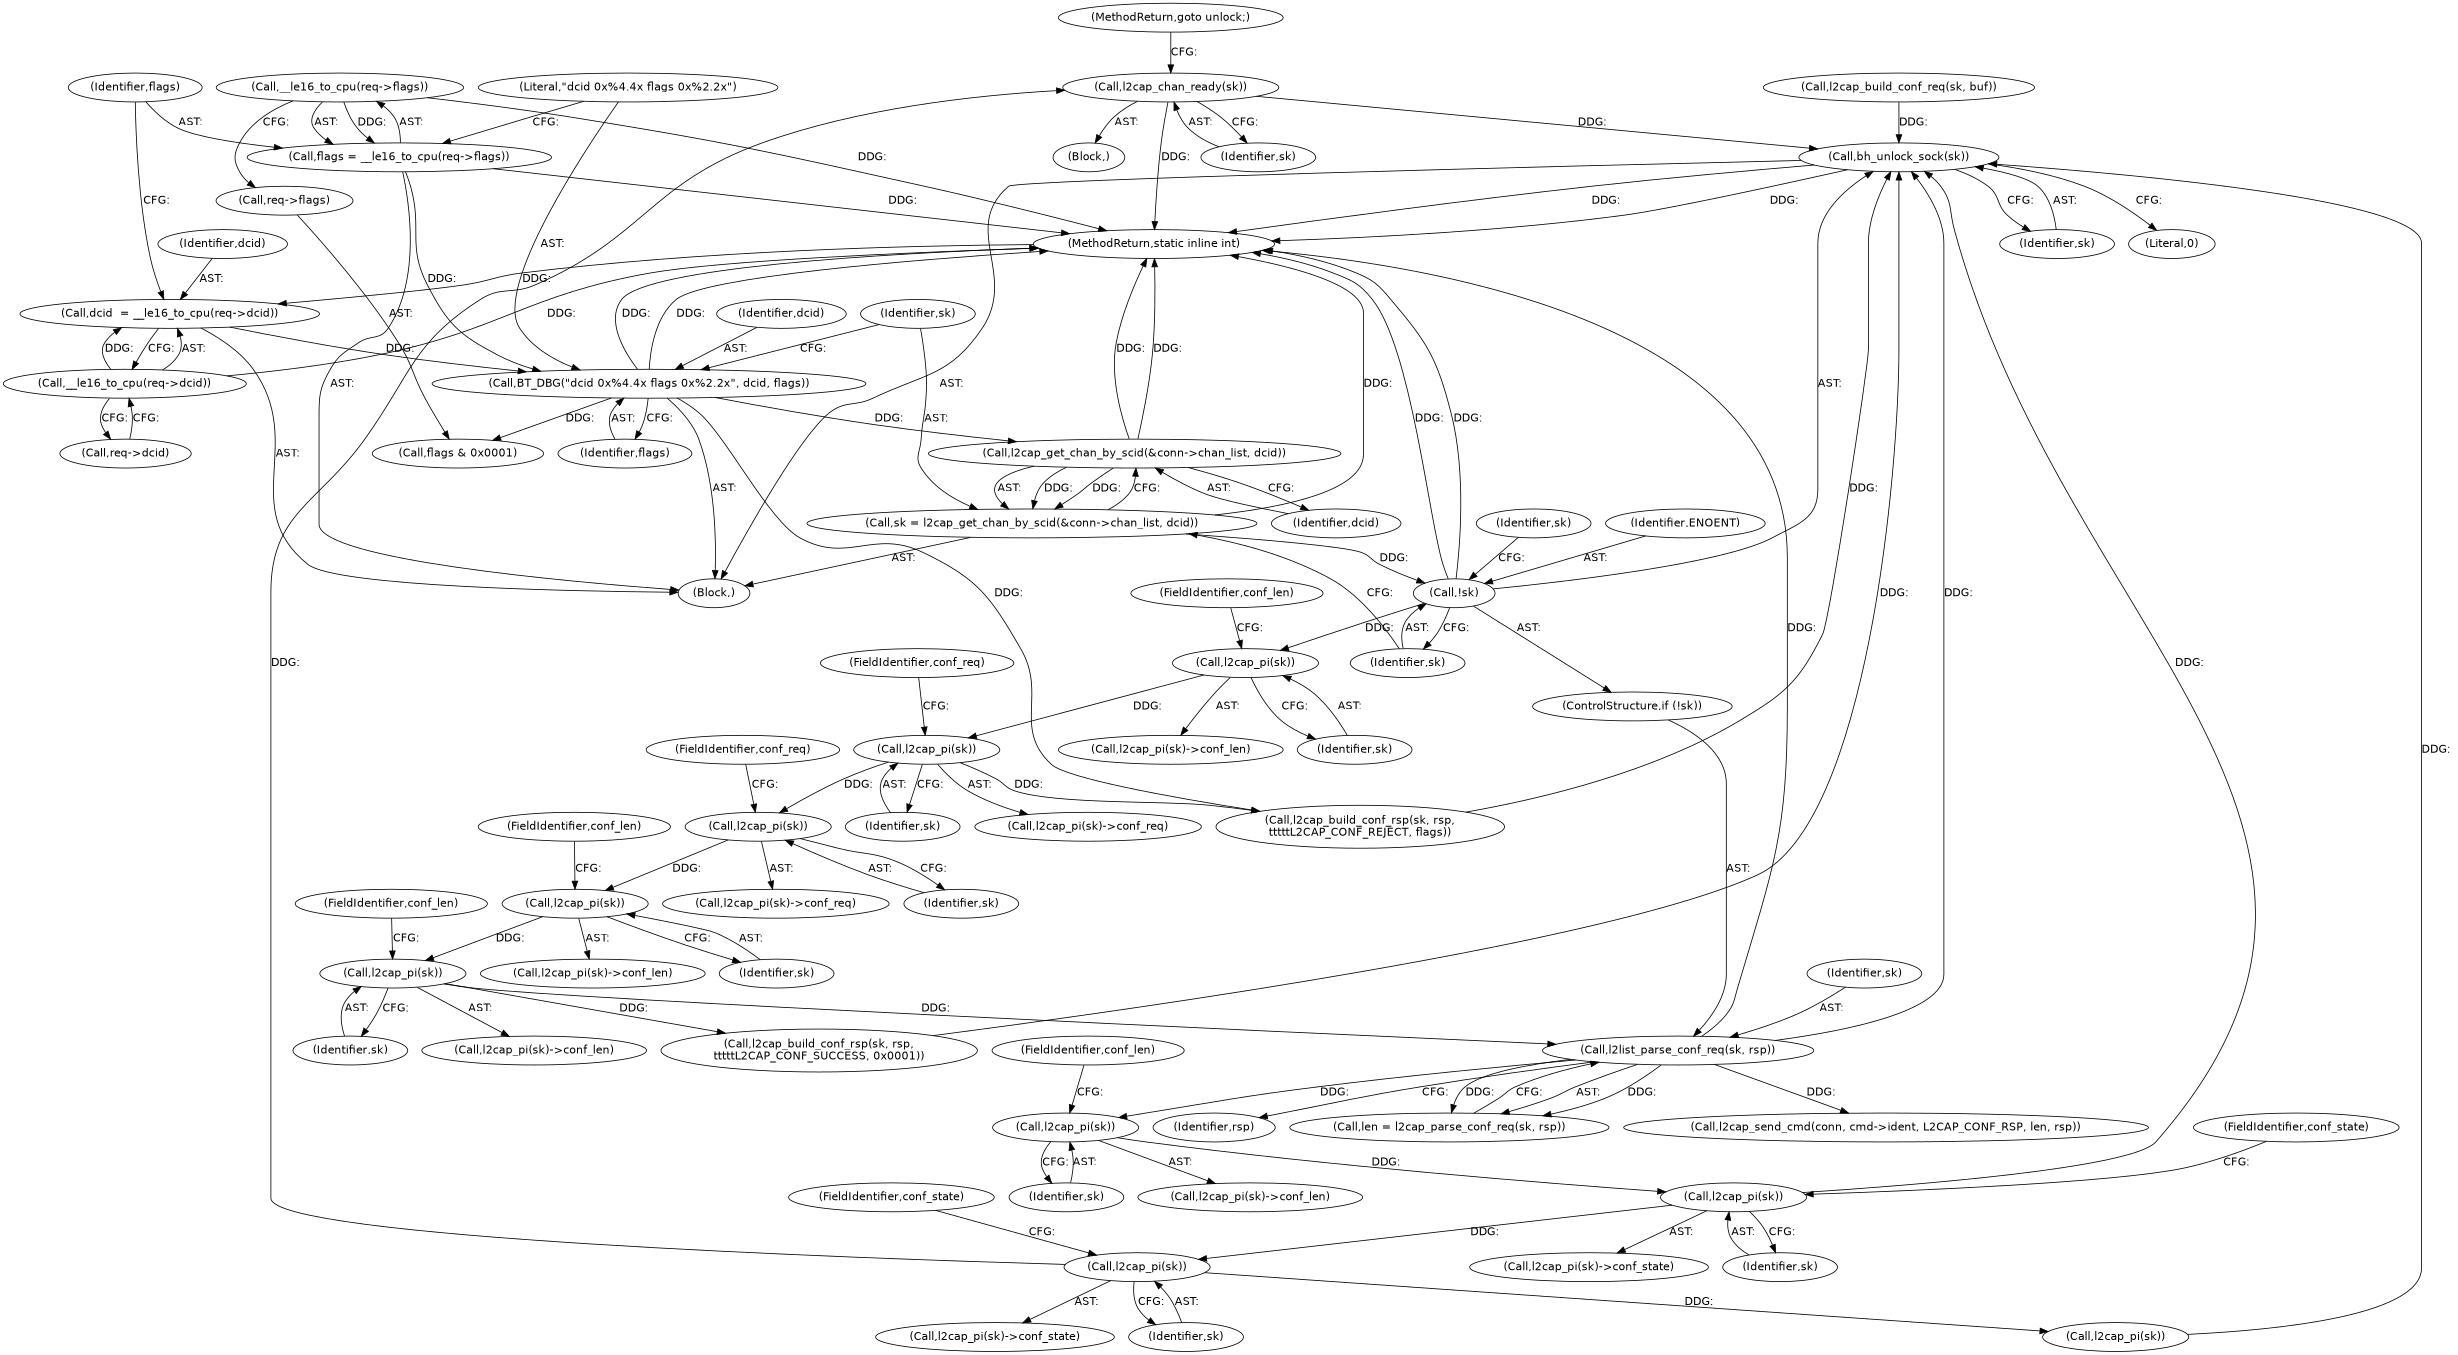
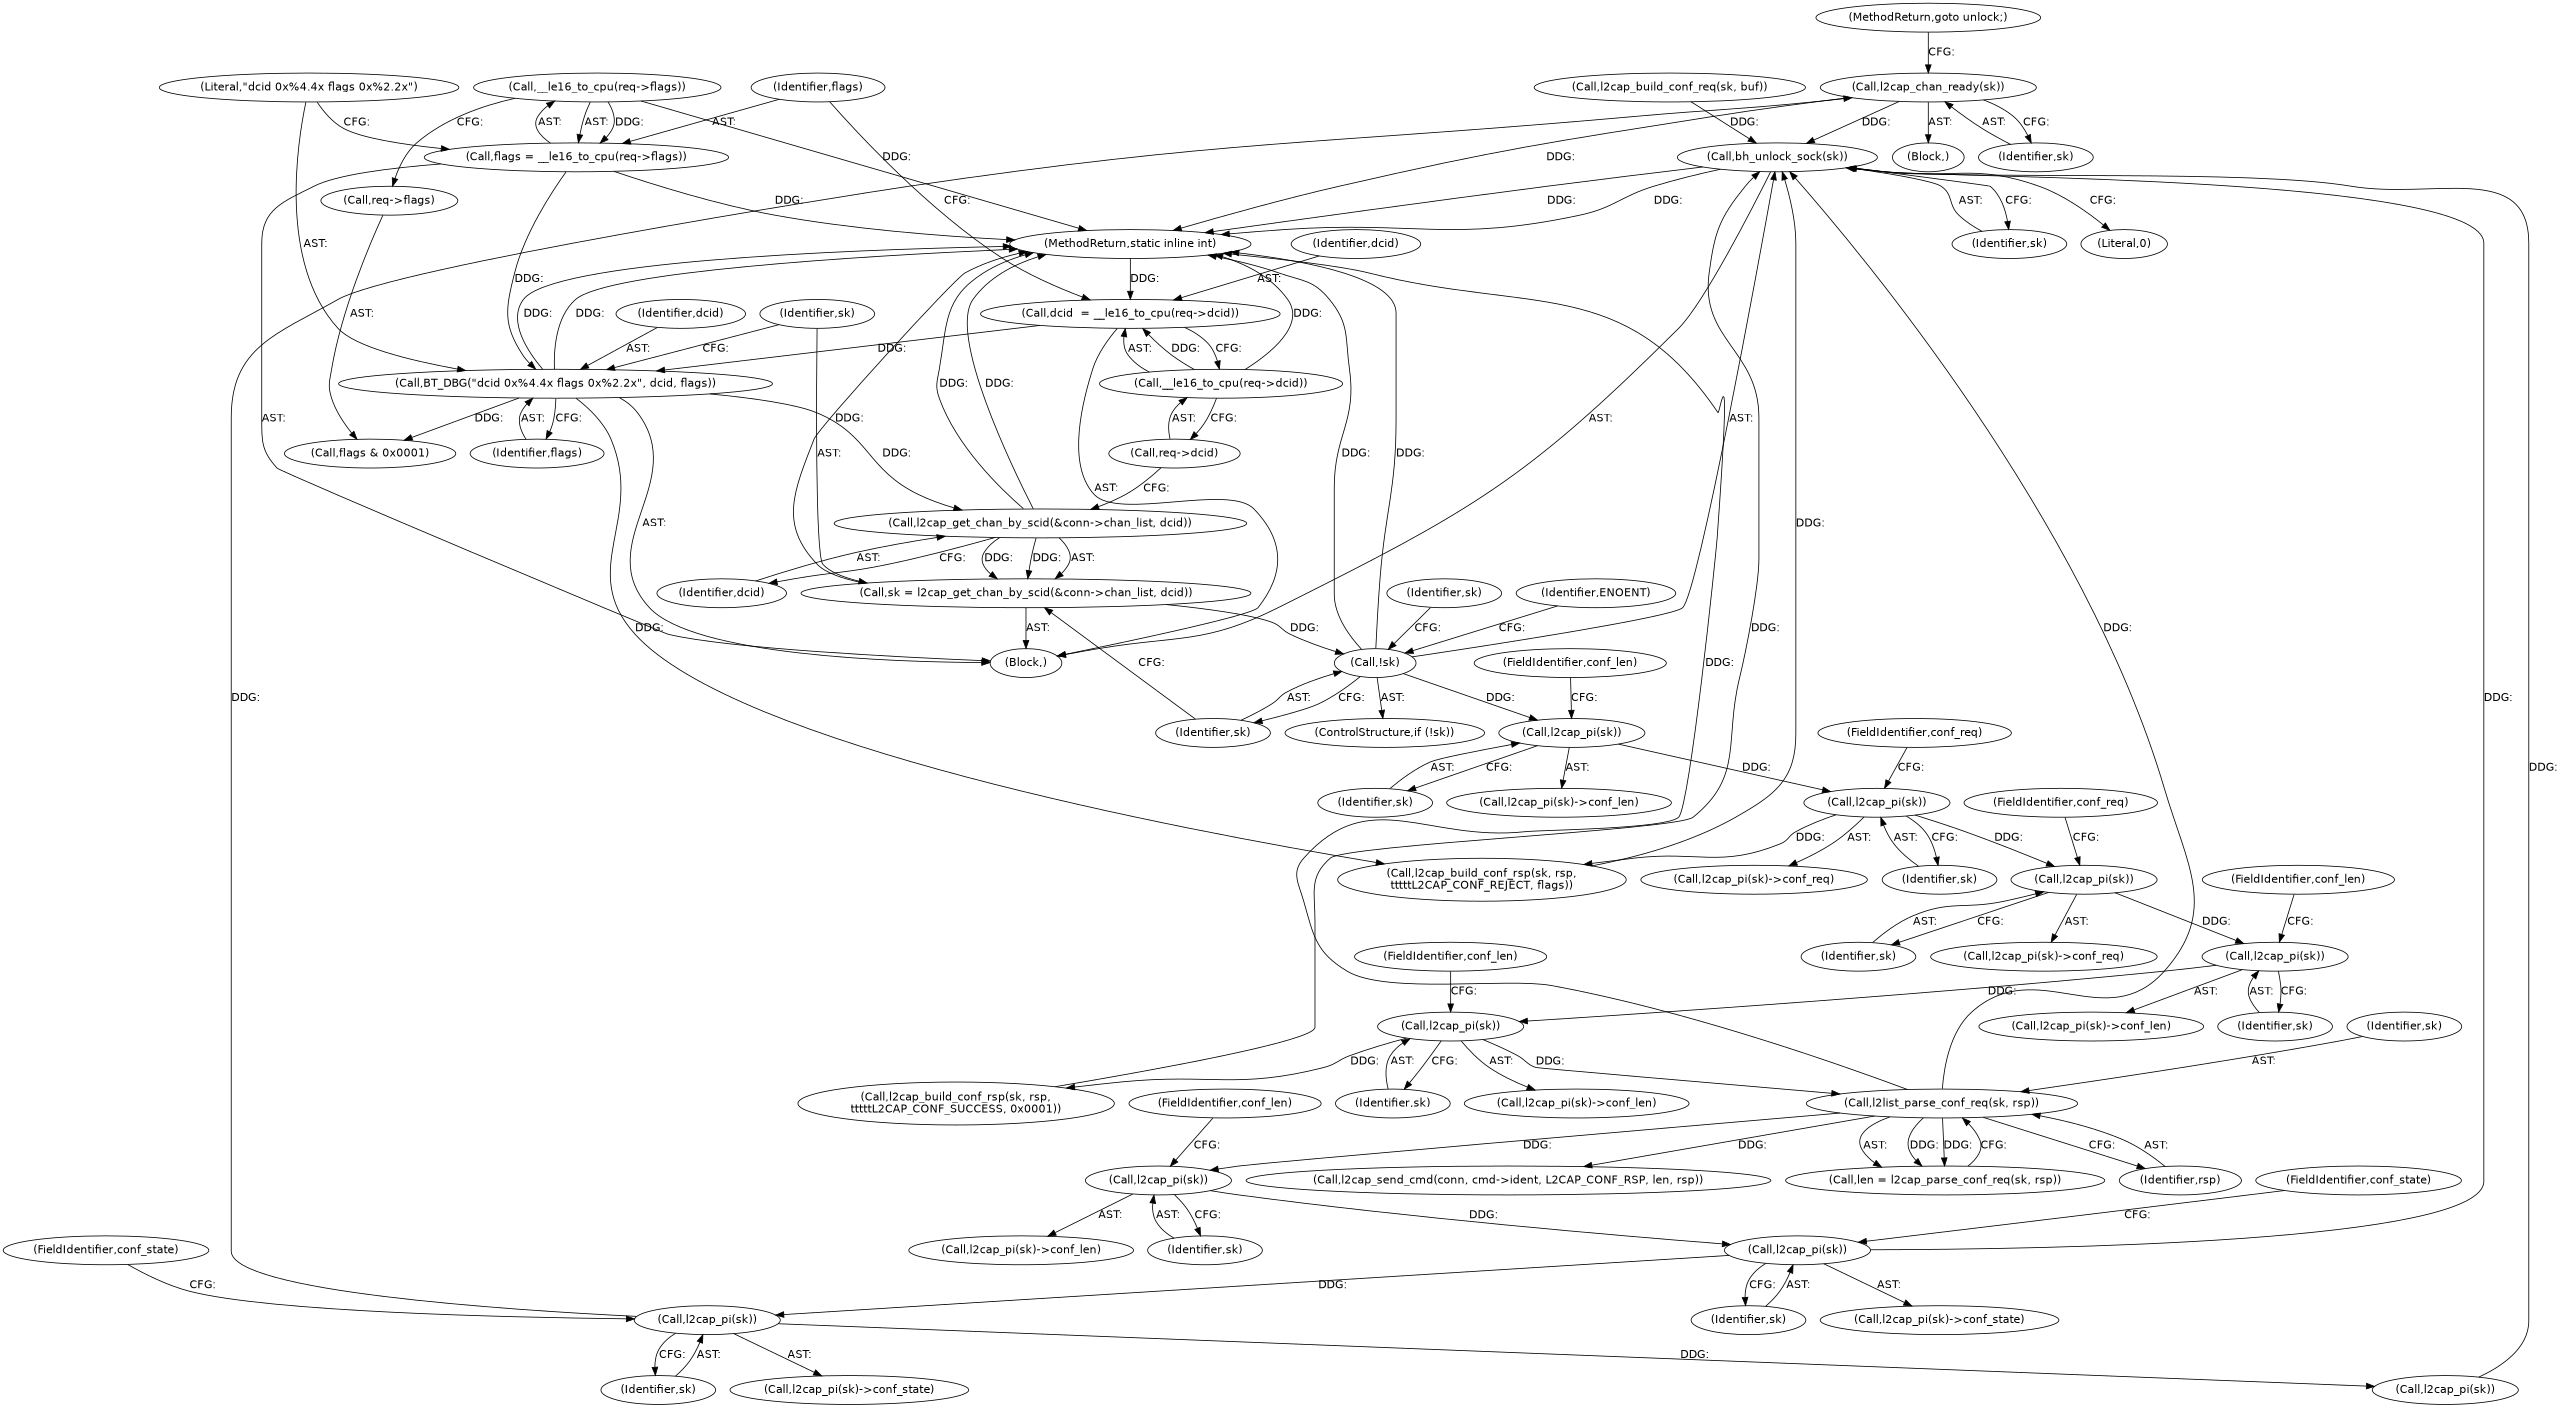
(148, 419) -> (1186, 419)
(1126, 497) -> (1132, 491)
(1597, 558) -> (1514, 628)
(1726, 865) -> (2106, 1133)
